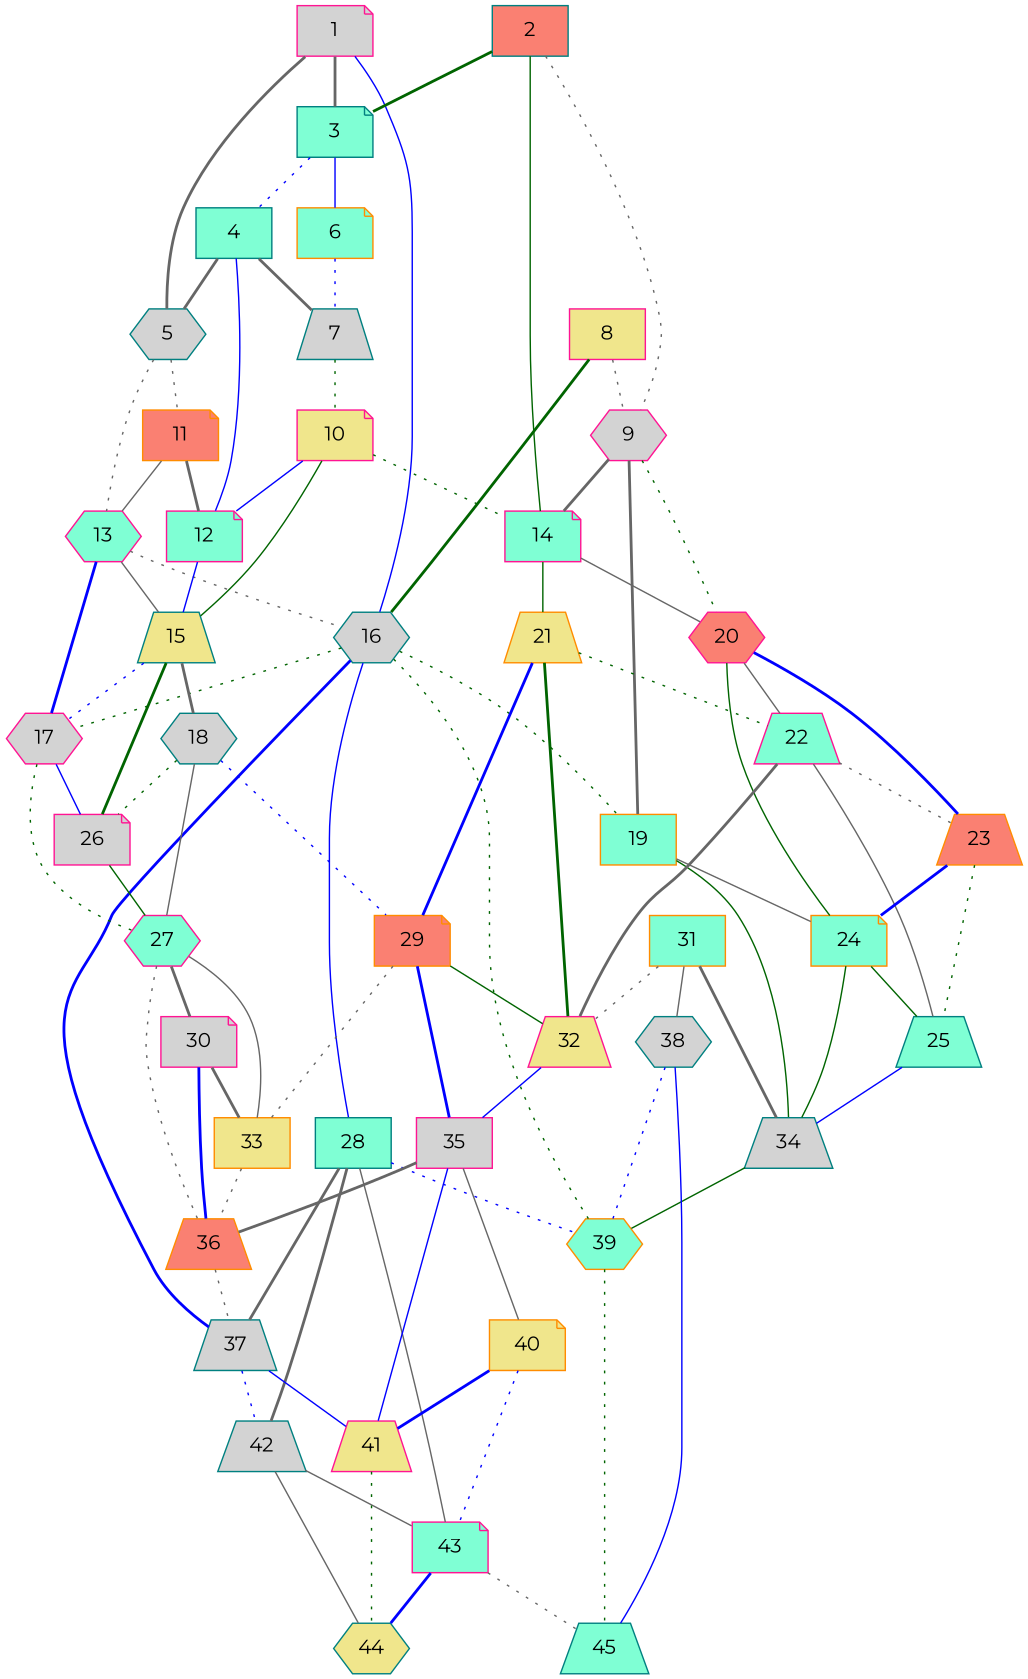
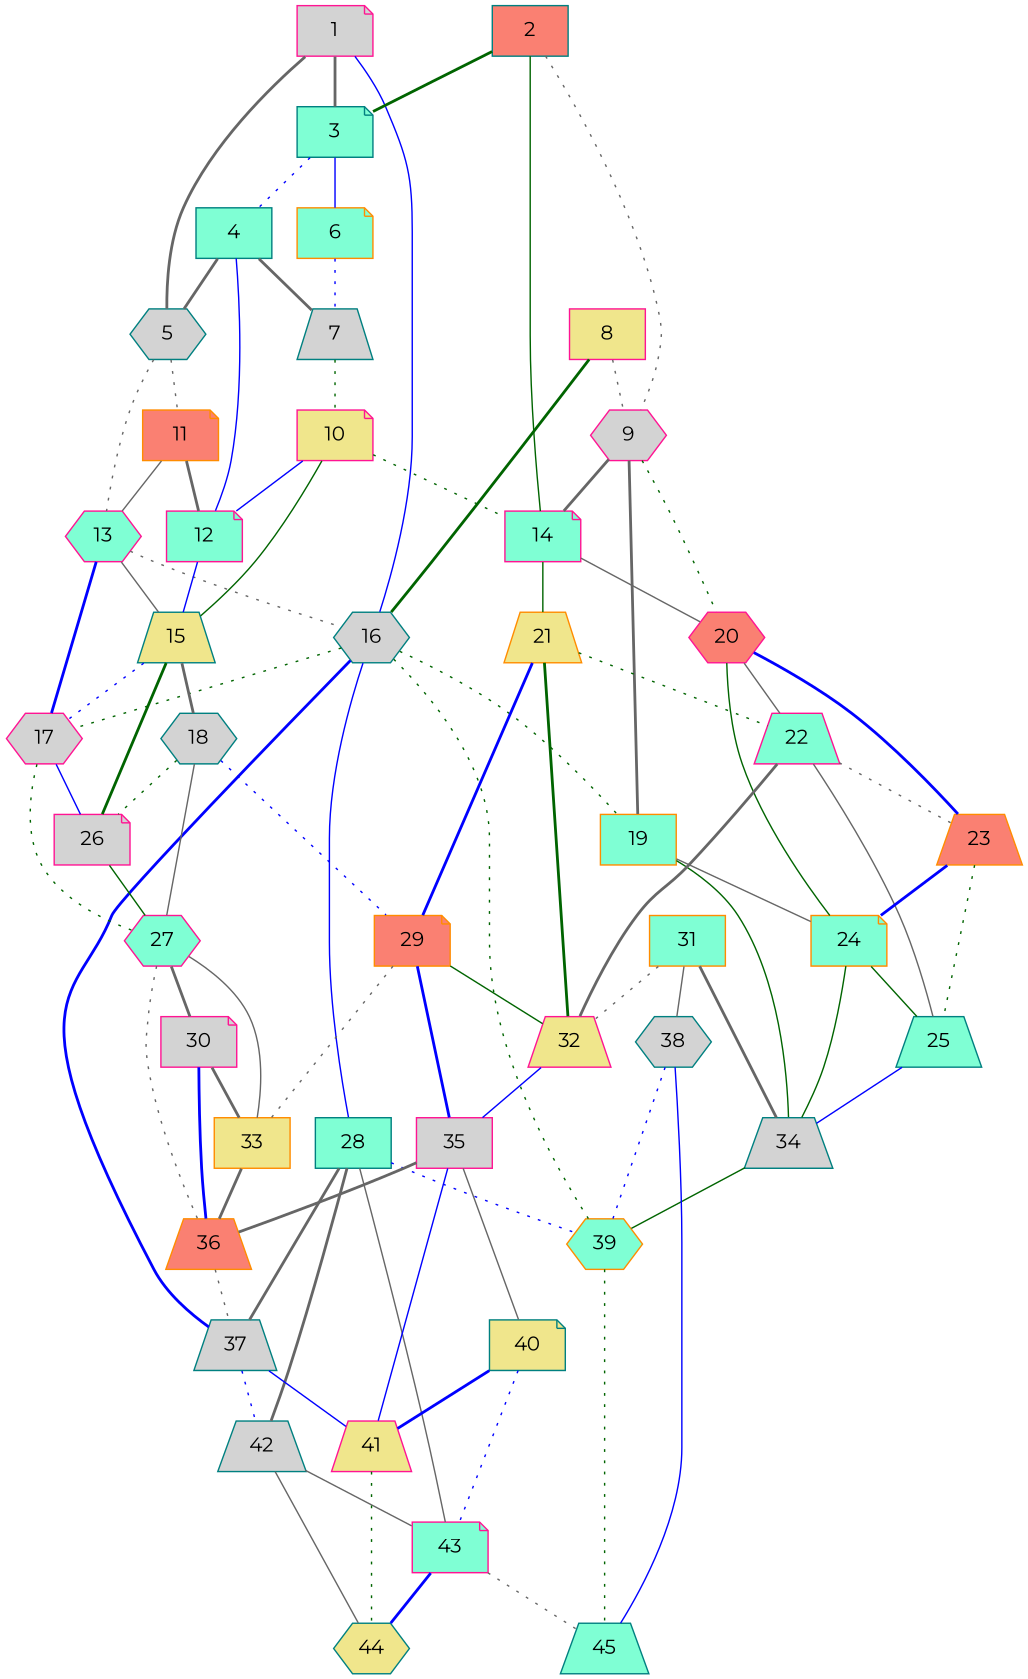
(230, 1194) -> (230, 1194)
(527, 1345) -> (527, 1345)
